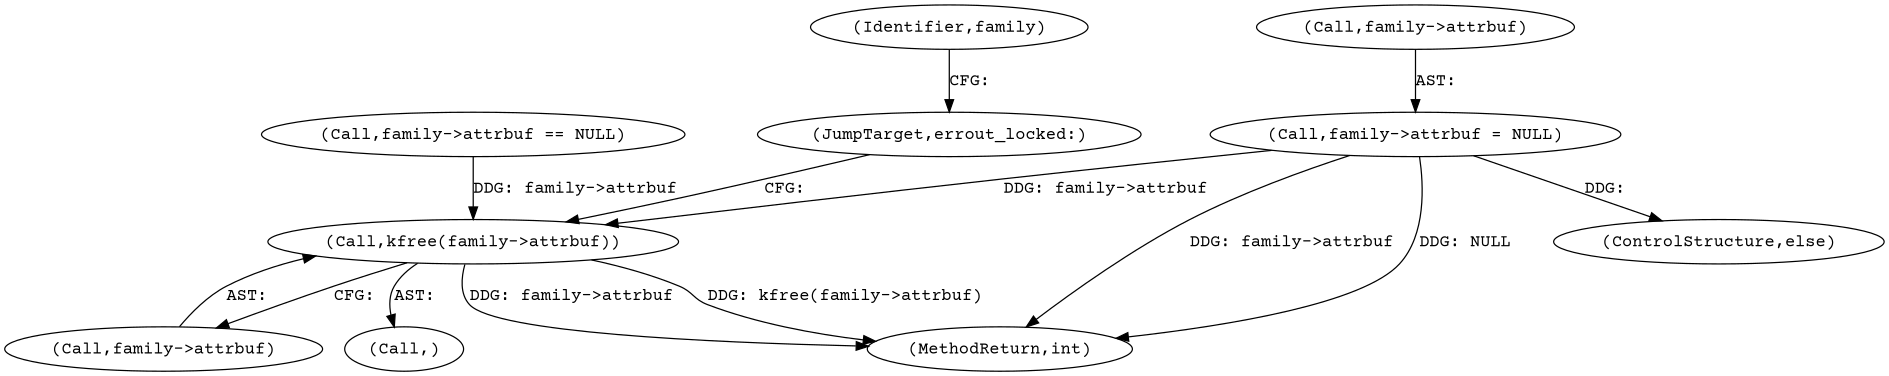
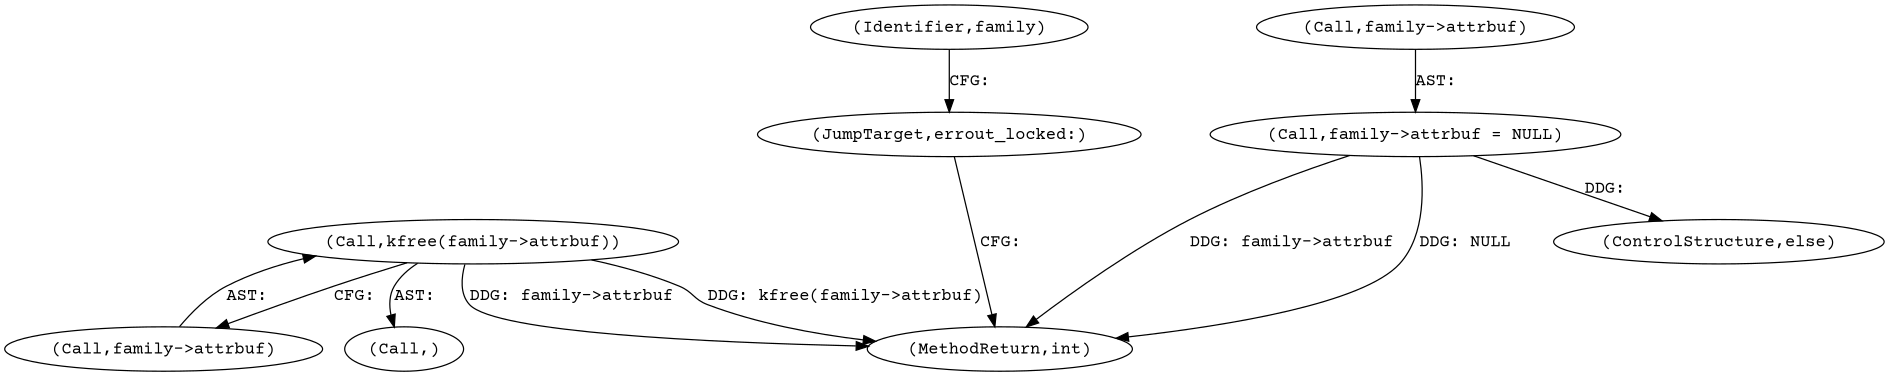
(473, 134) -> none
(945, 185) -> none
(724, 188) -> (973, 236)
